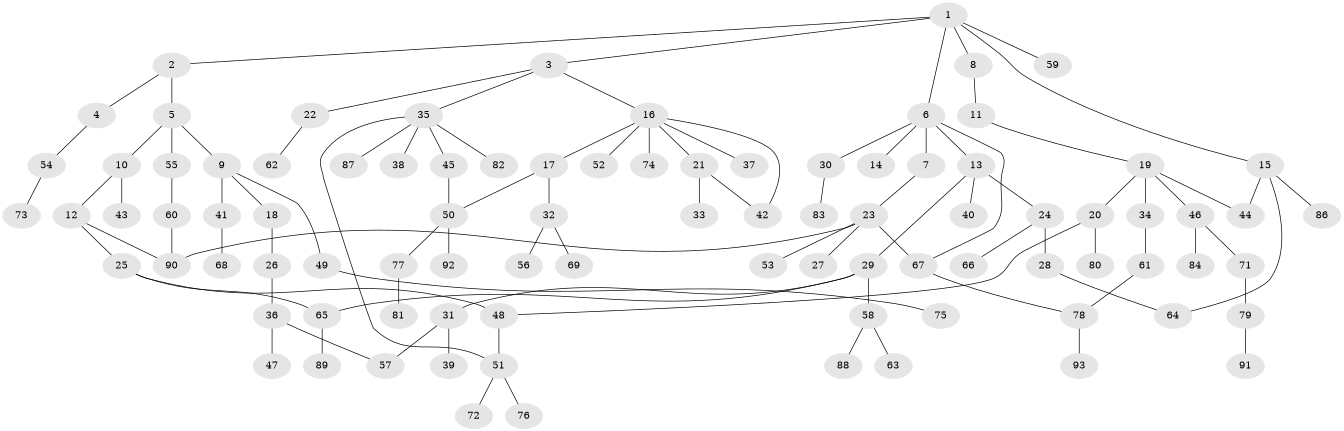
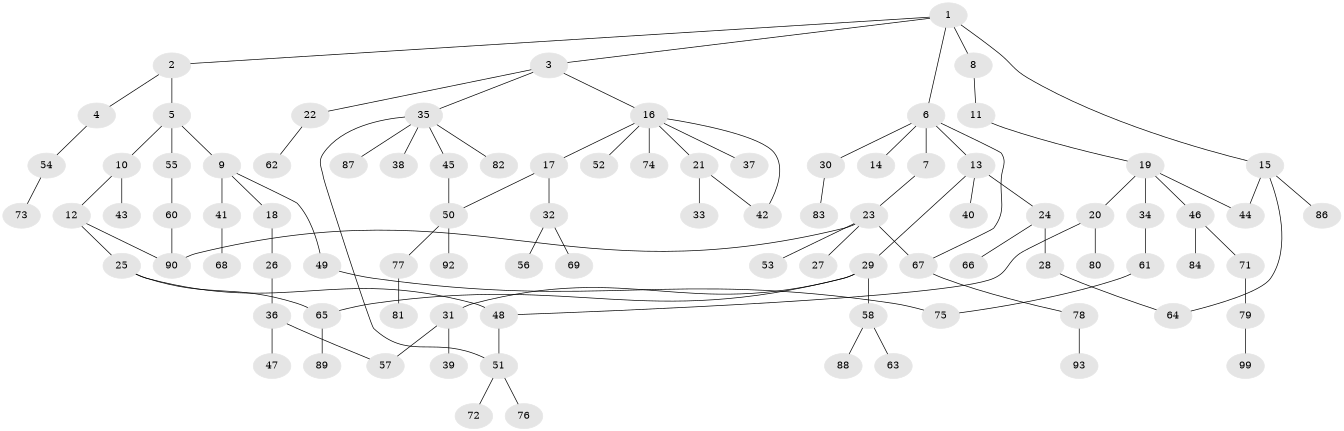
(1053, 65) -> none
(1113, 290) -> (1046, 298)
(1246, 366) -> (1246, 366)
